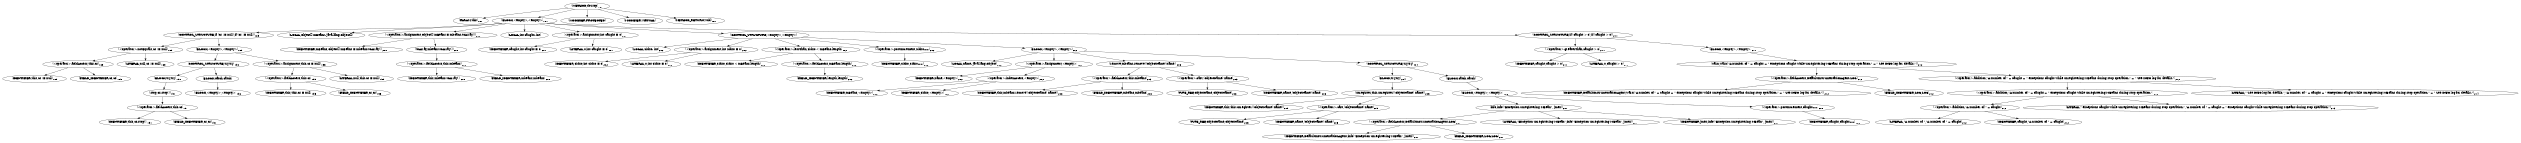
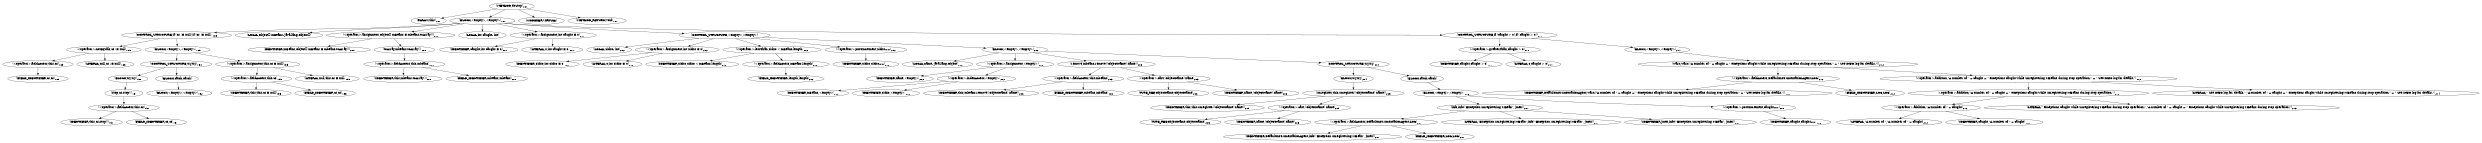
(587, 21) -> none
(35, 79) -> none
